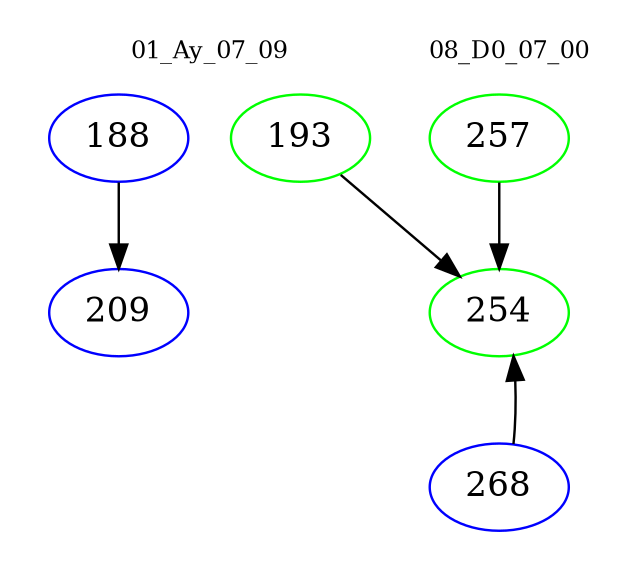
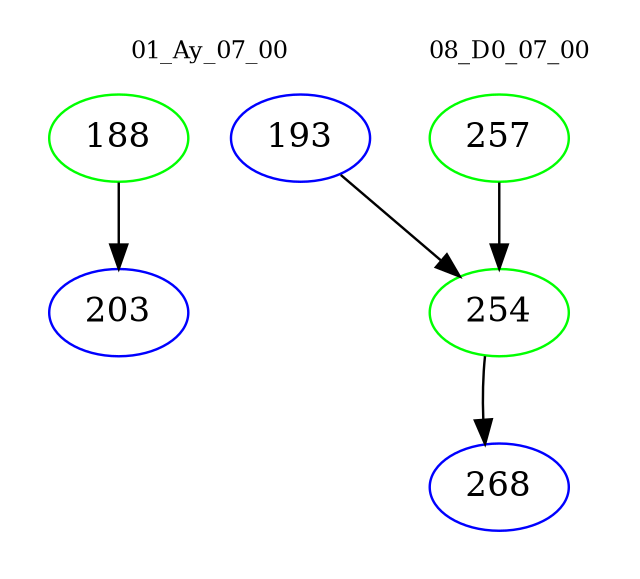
(210, 52) -> (210, 52)
(119, 138) -> (119, 138)
(301, 138) -> (301, 138)
(119, 313) -> (119, 313)
(515, 412) -> (483, 388)
